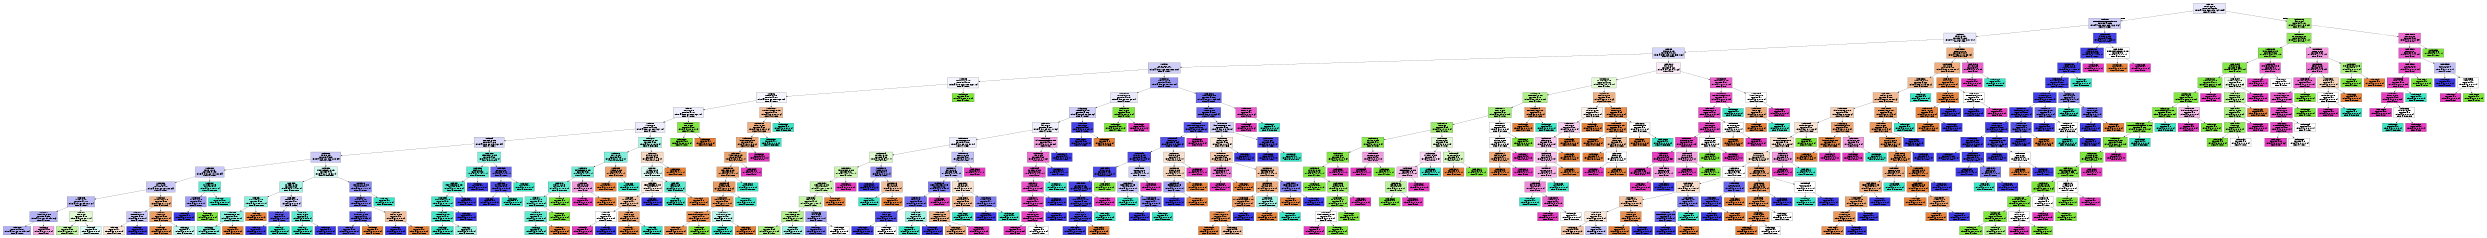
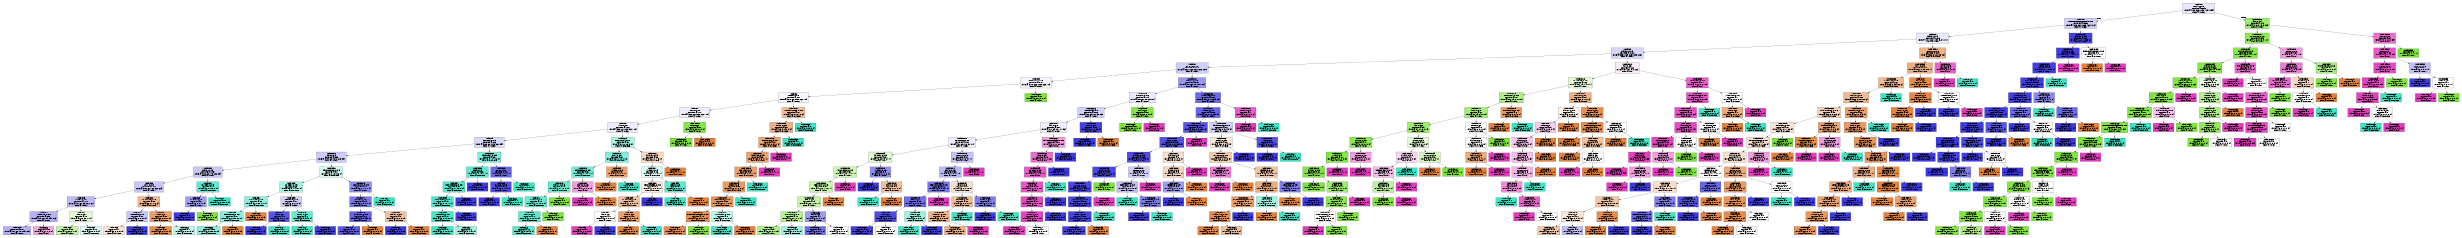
(1384, 172) -> none
